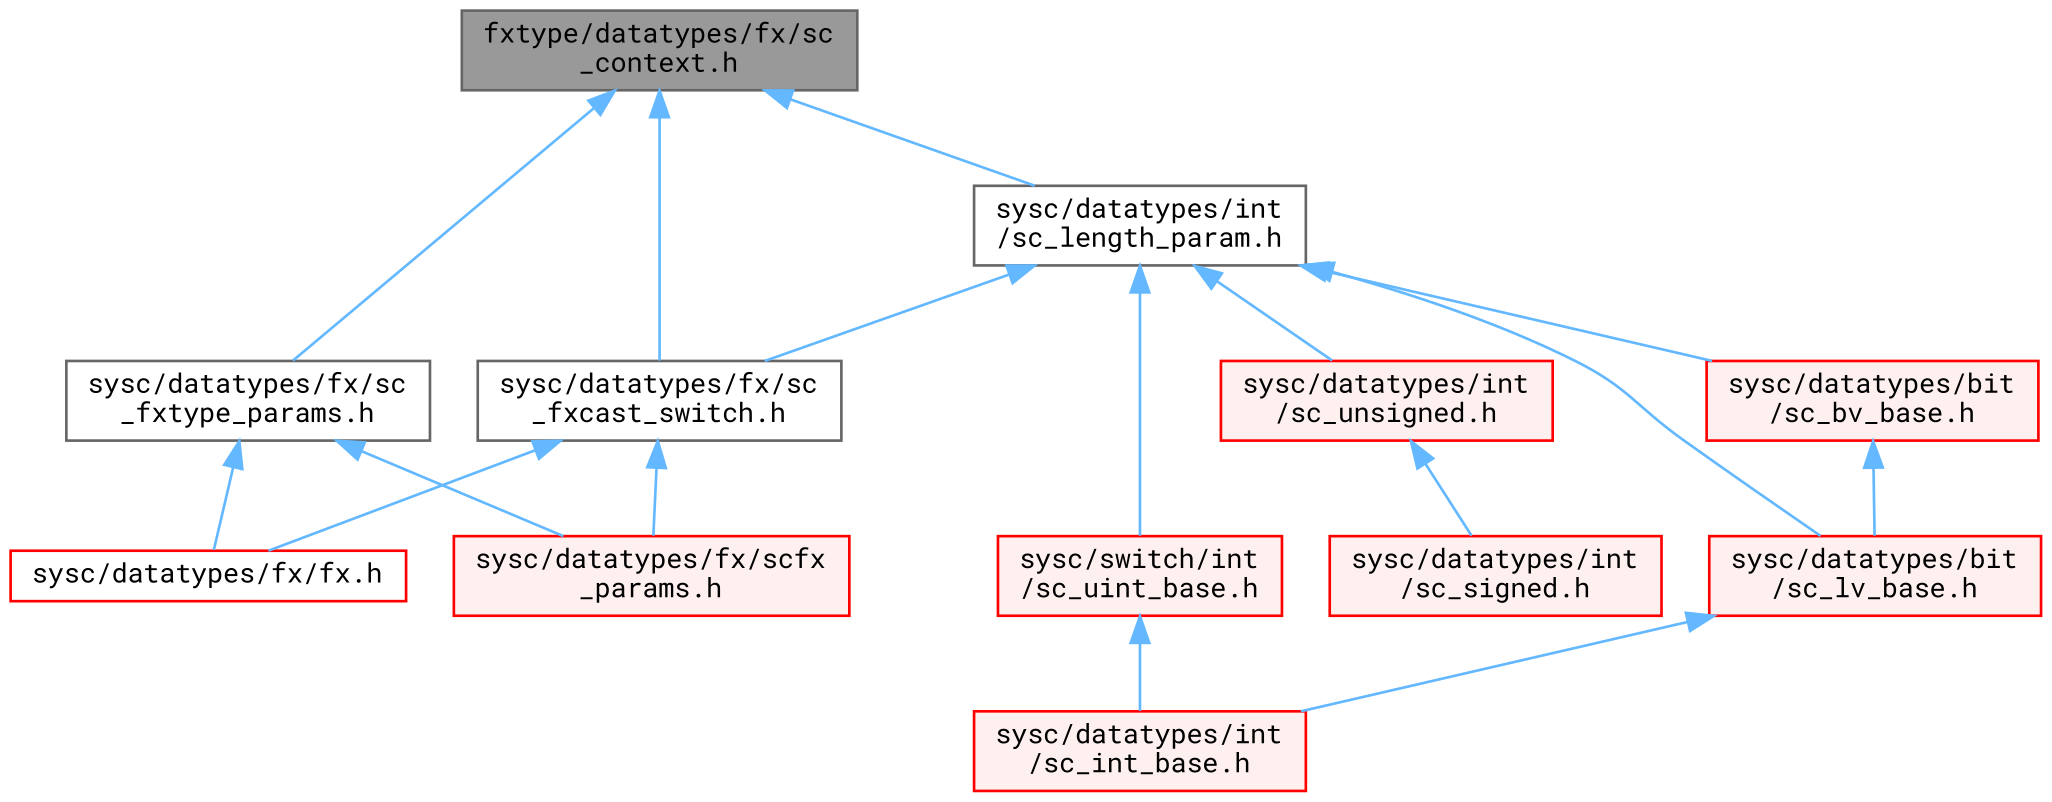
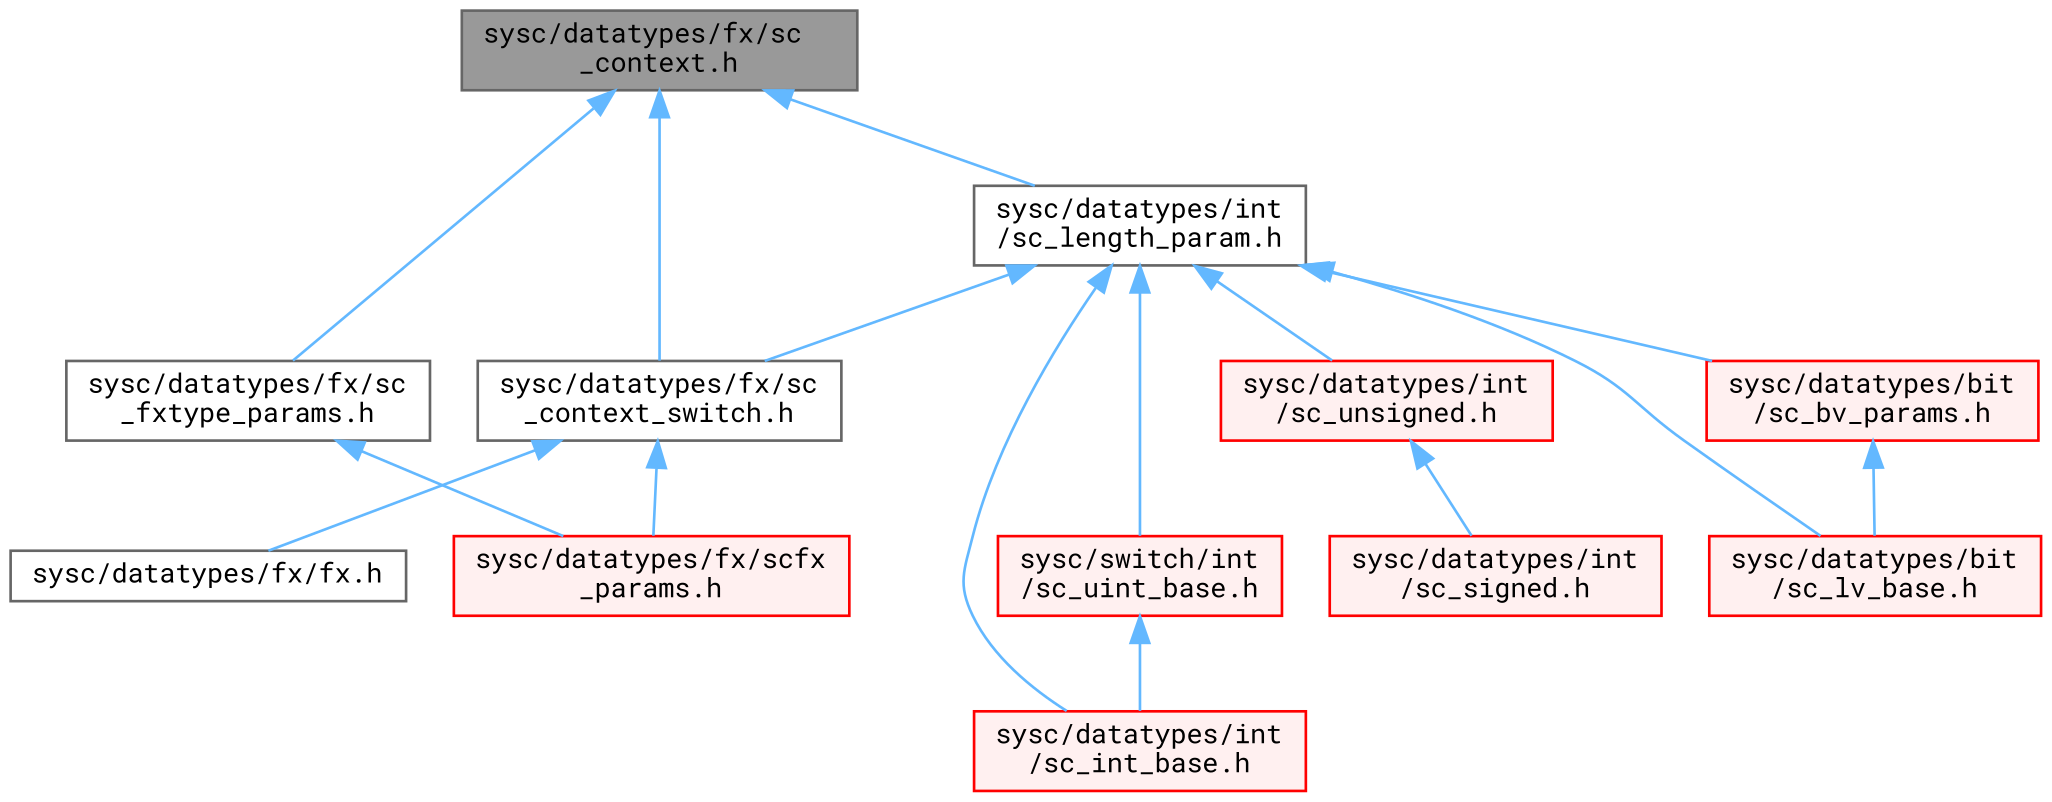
(660, 50) -> (660, 50)
(660, 401) -> (660, 401)
(1873, 401) -> (1873, 401)
(224, 509) -> none
(208, 576) -> (208, 576)
(1494, 667) -> (981, 507)
